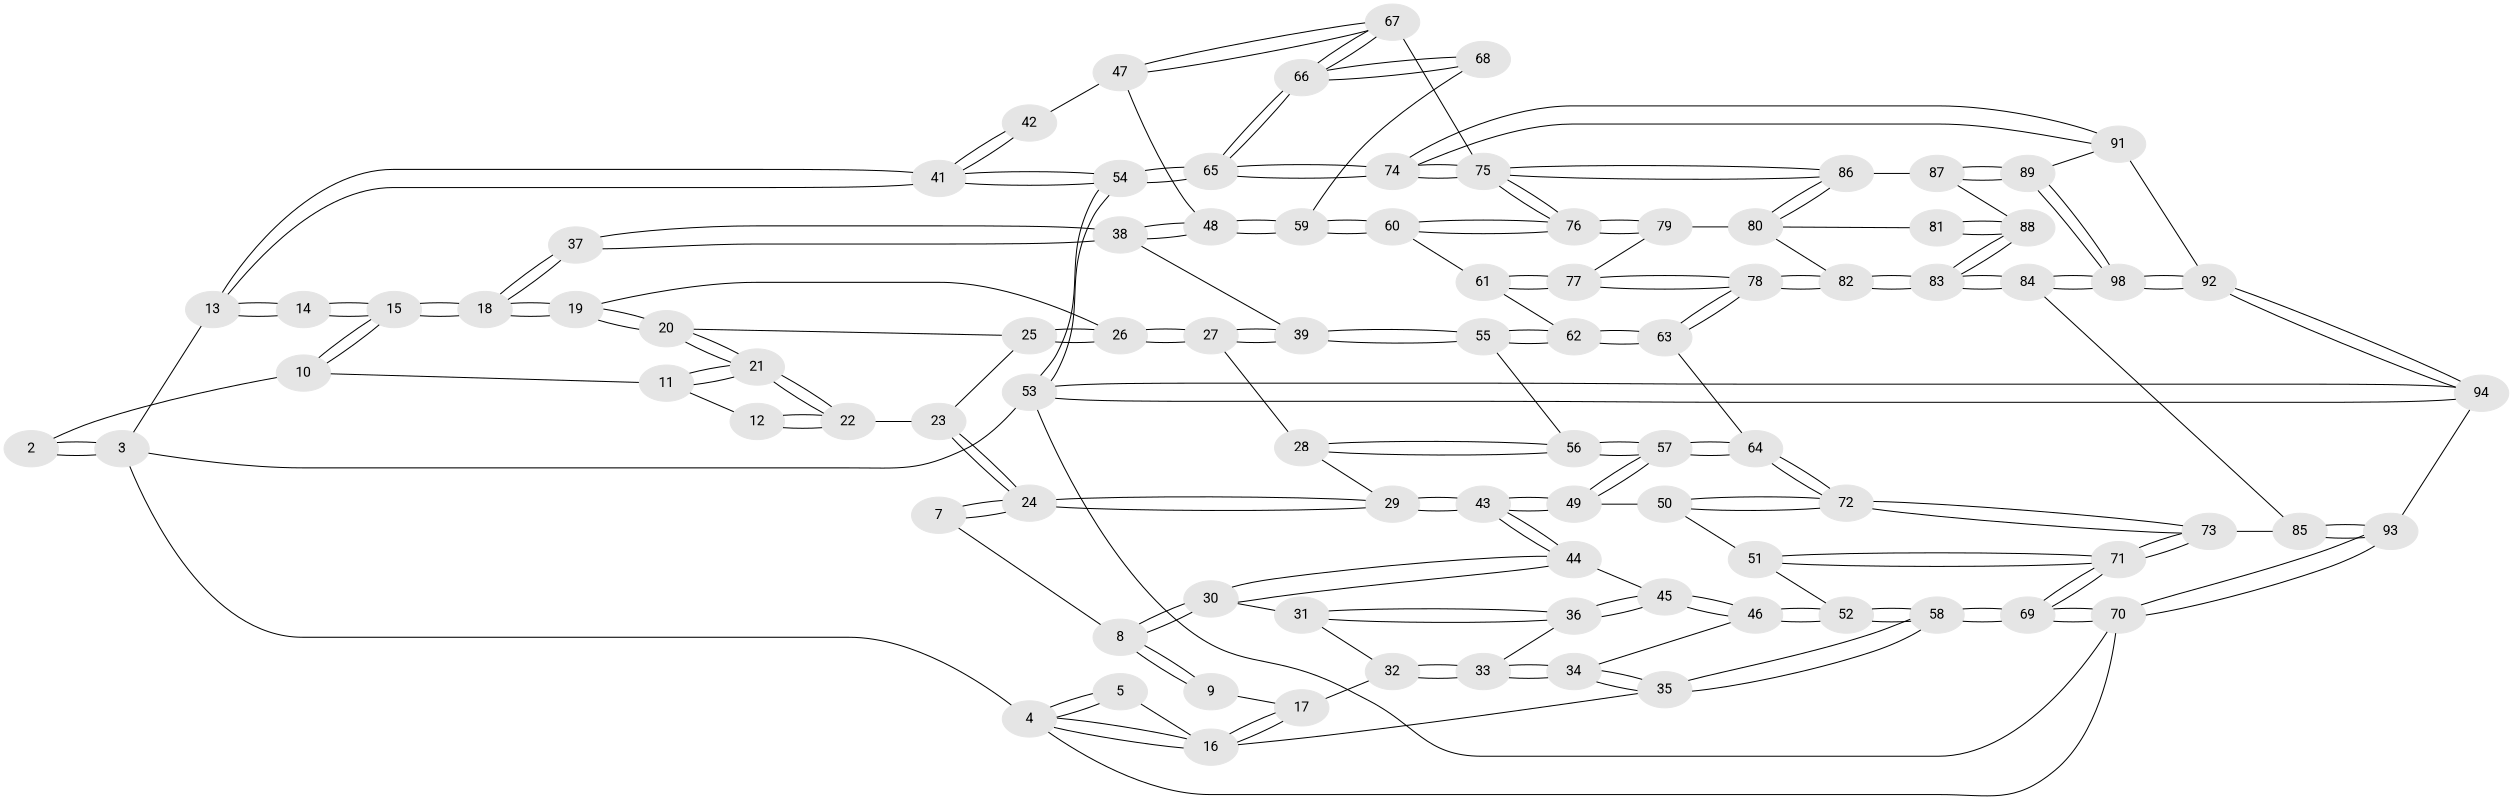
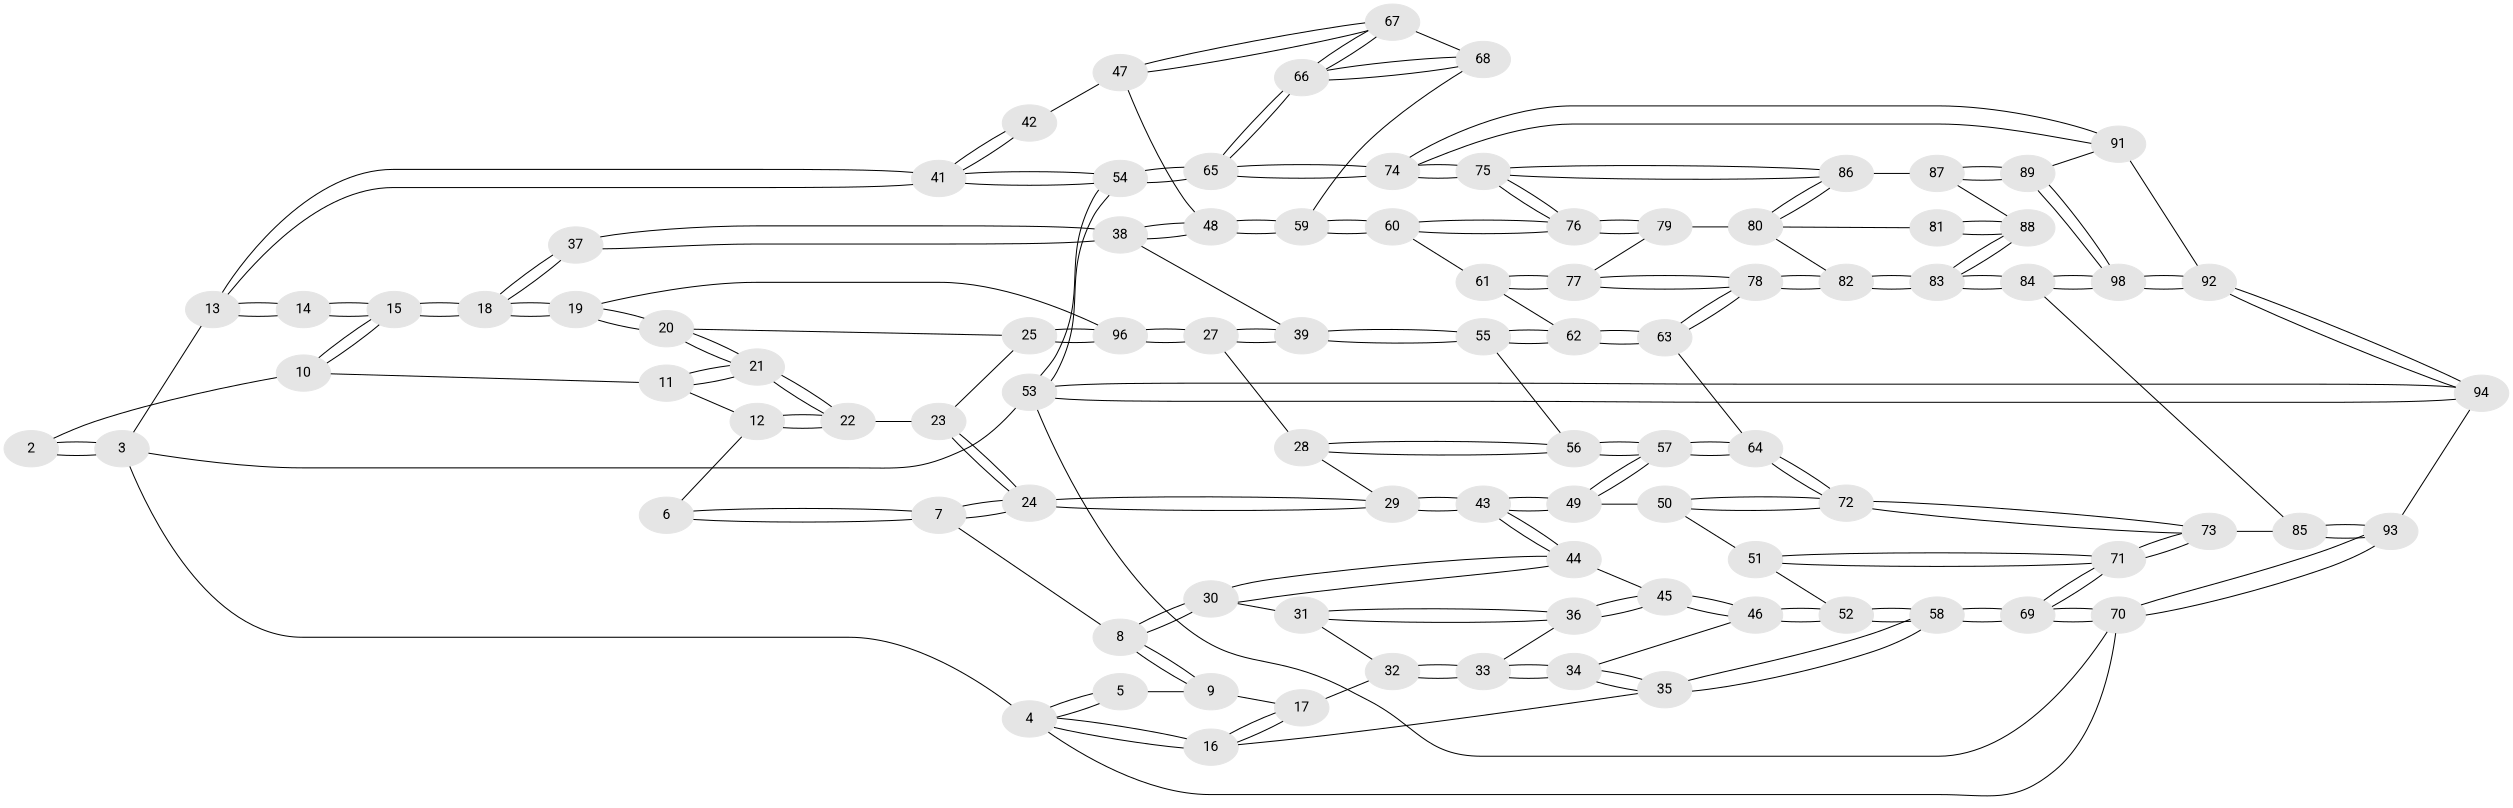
(1438, 97) -> (1438, 41)
(1120, 336) -> (1120, 336)
none -> (667, 515)
(1166, 720) -> (1166, 692)
